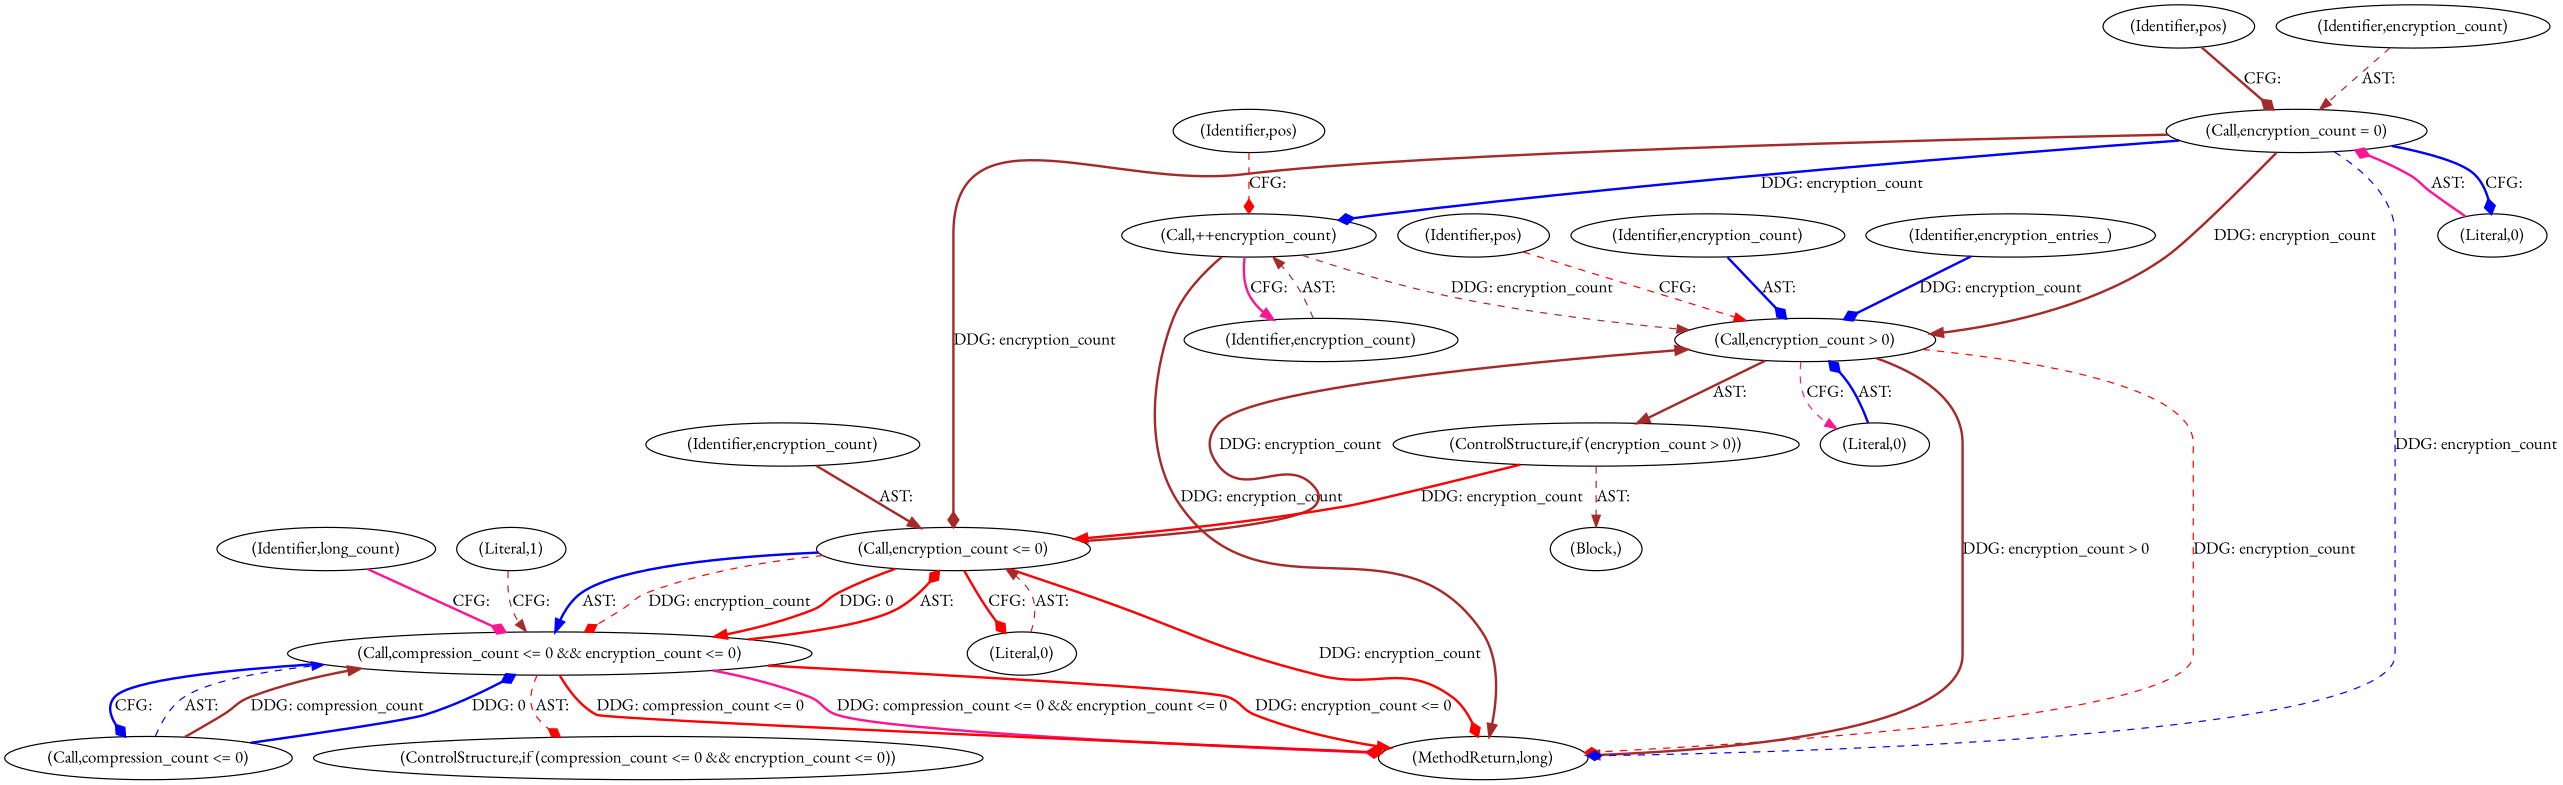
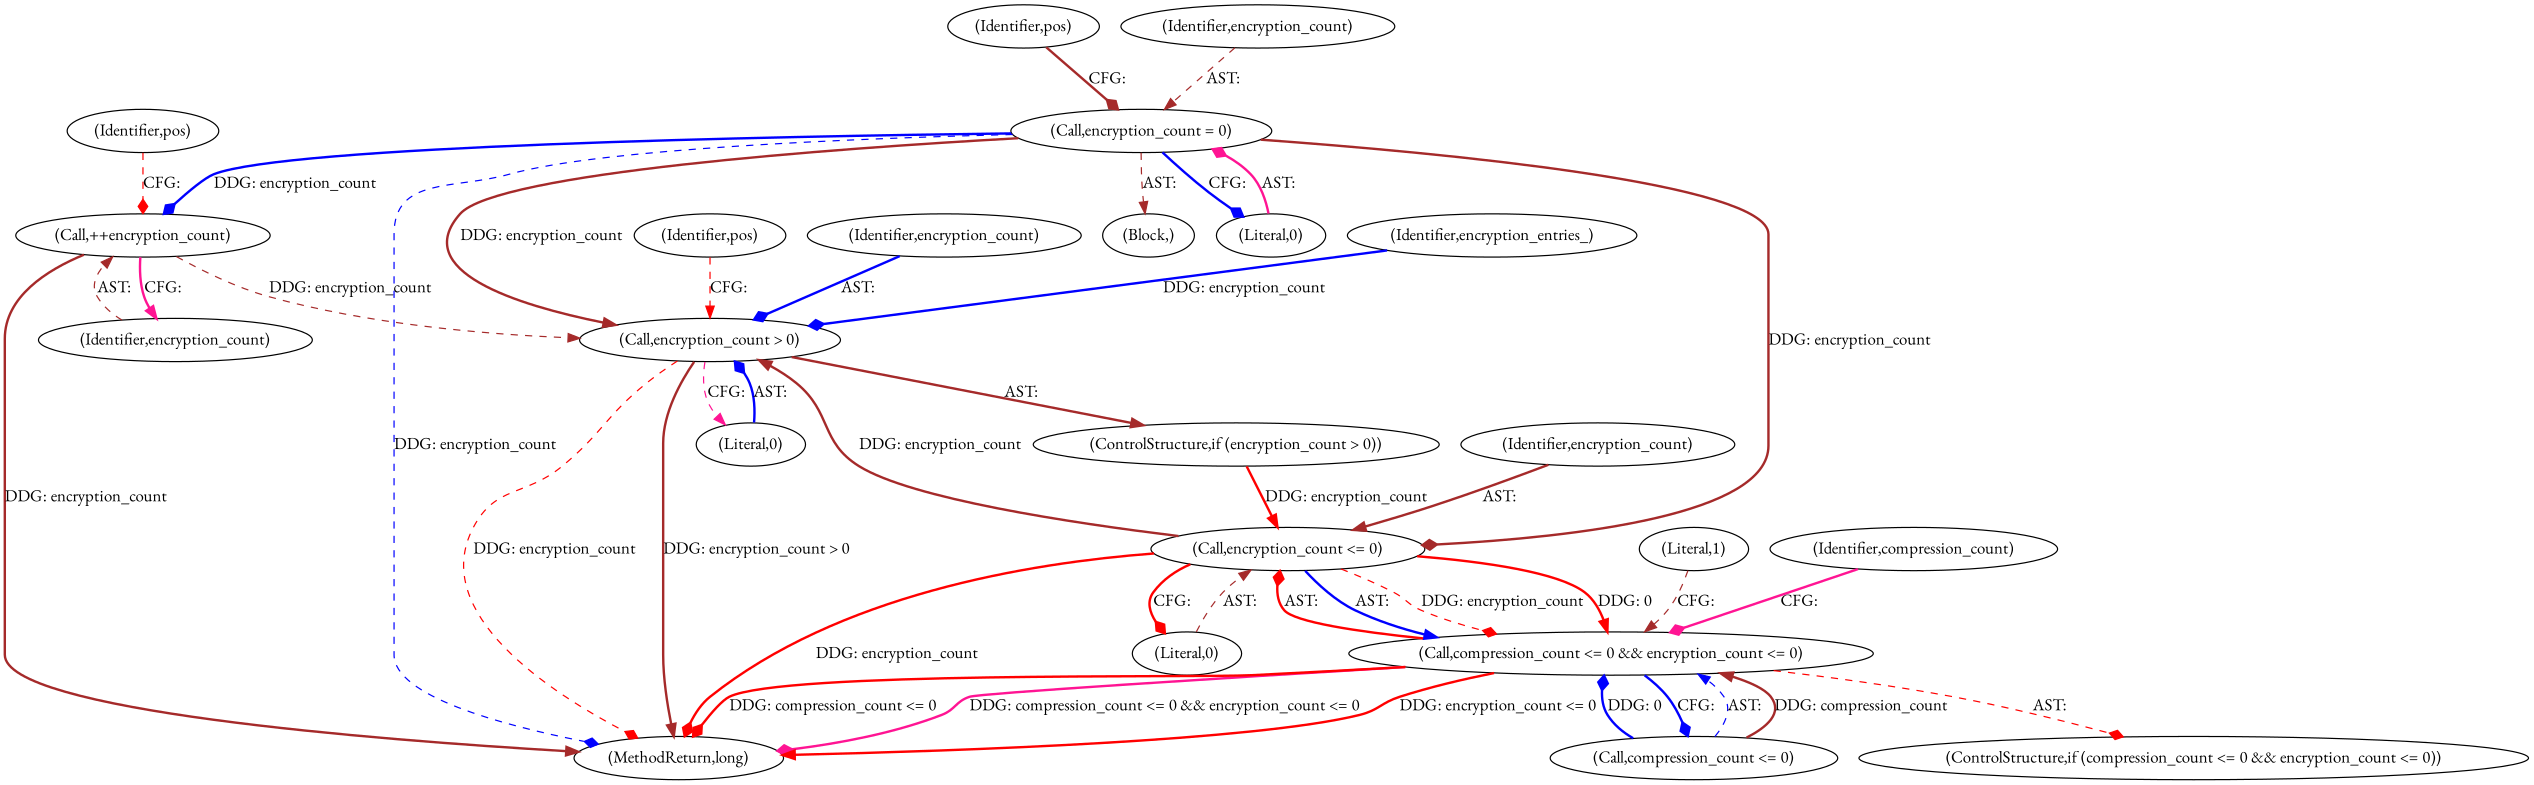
(1596, 491) -> (1142, 177)
(326, 549) -> (1914, 549)
